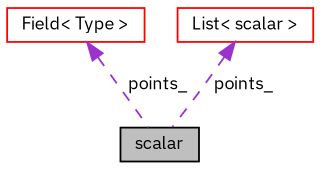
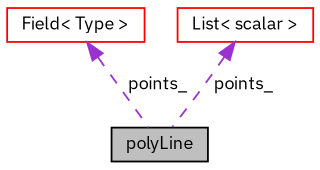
(160, 145) -> (160, 145)
